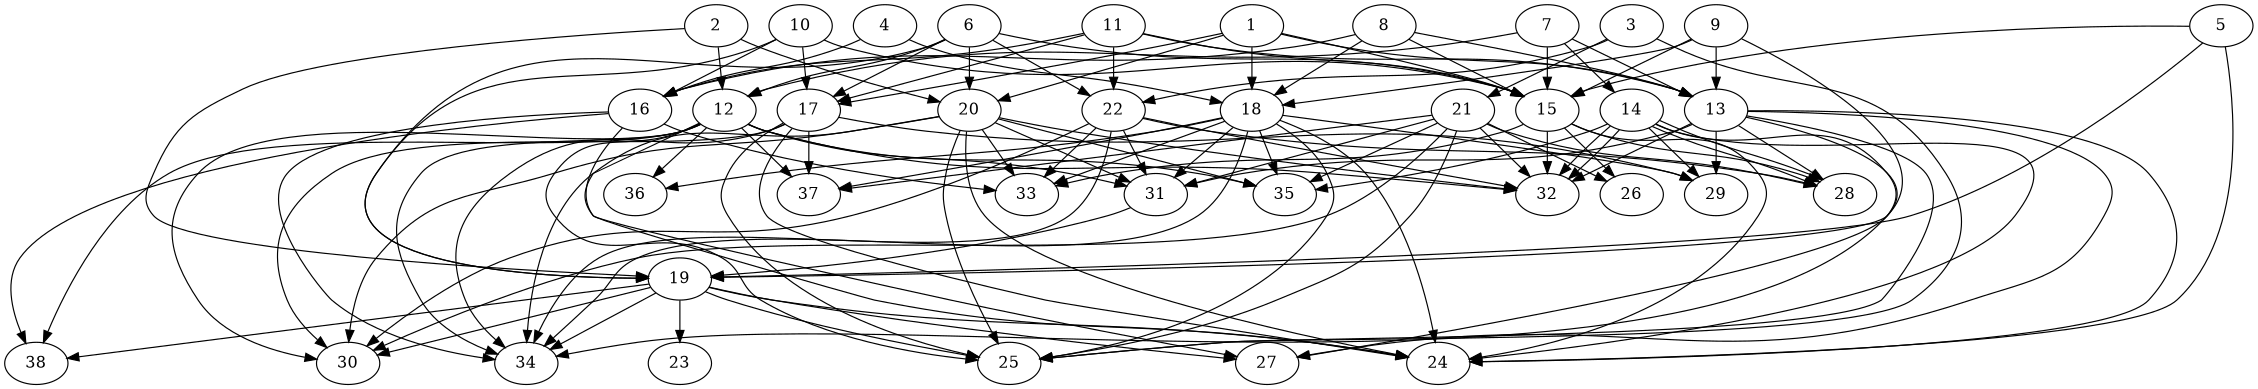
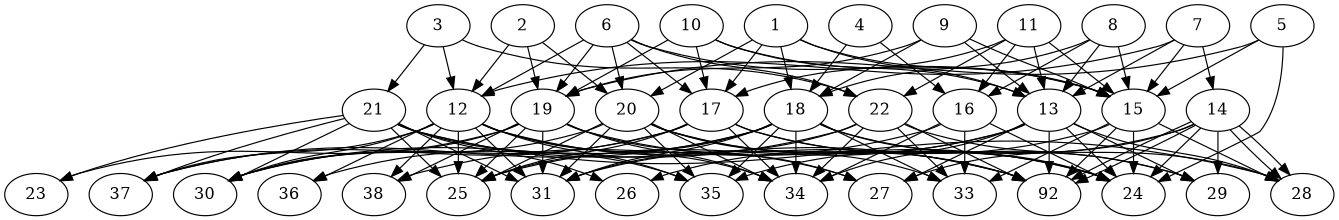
(726, 65) -> (864, 68)
none -> (206, 140)
(1547, 195) -> (1049, 195)
(919, 254) -> (543, 147)
(1854, 316) -> (447, 62)
